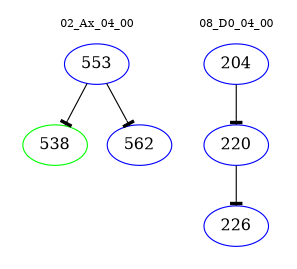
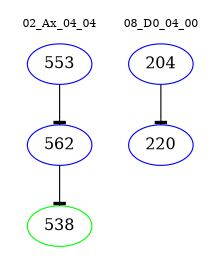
(97, 24) -> (60, 24)
(77, 102) -> (60, 183)
(236, 226) -> none
